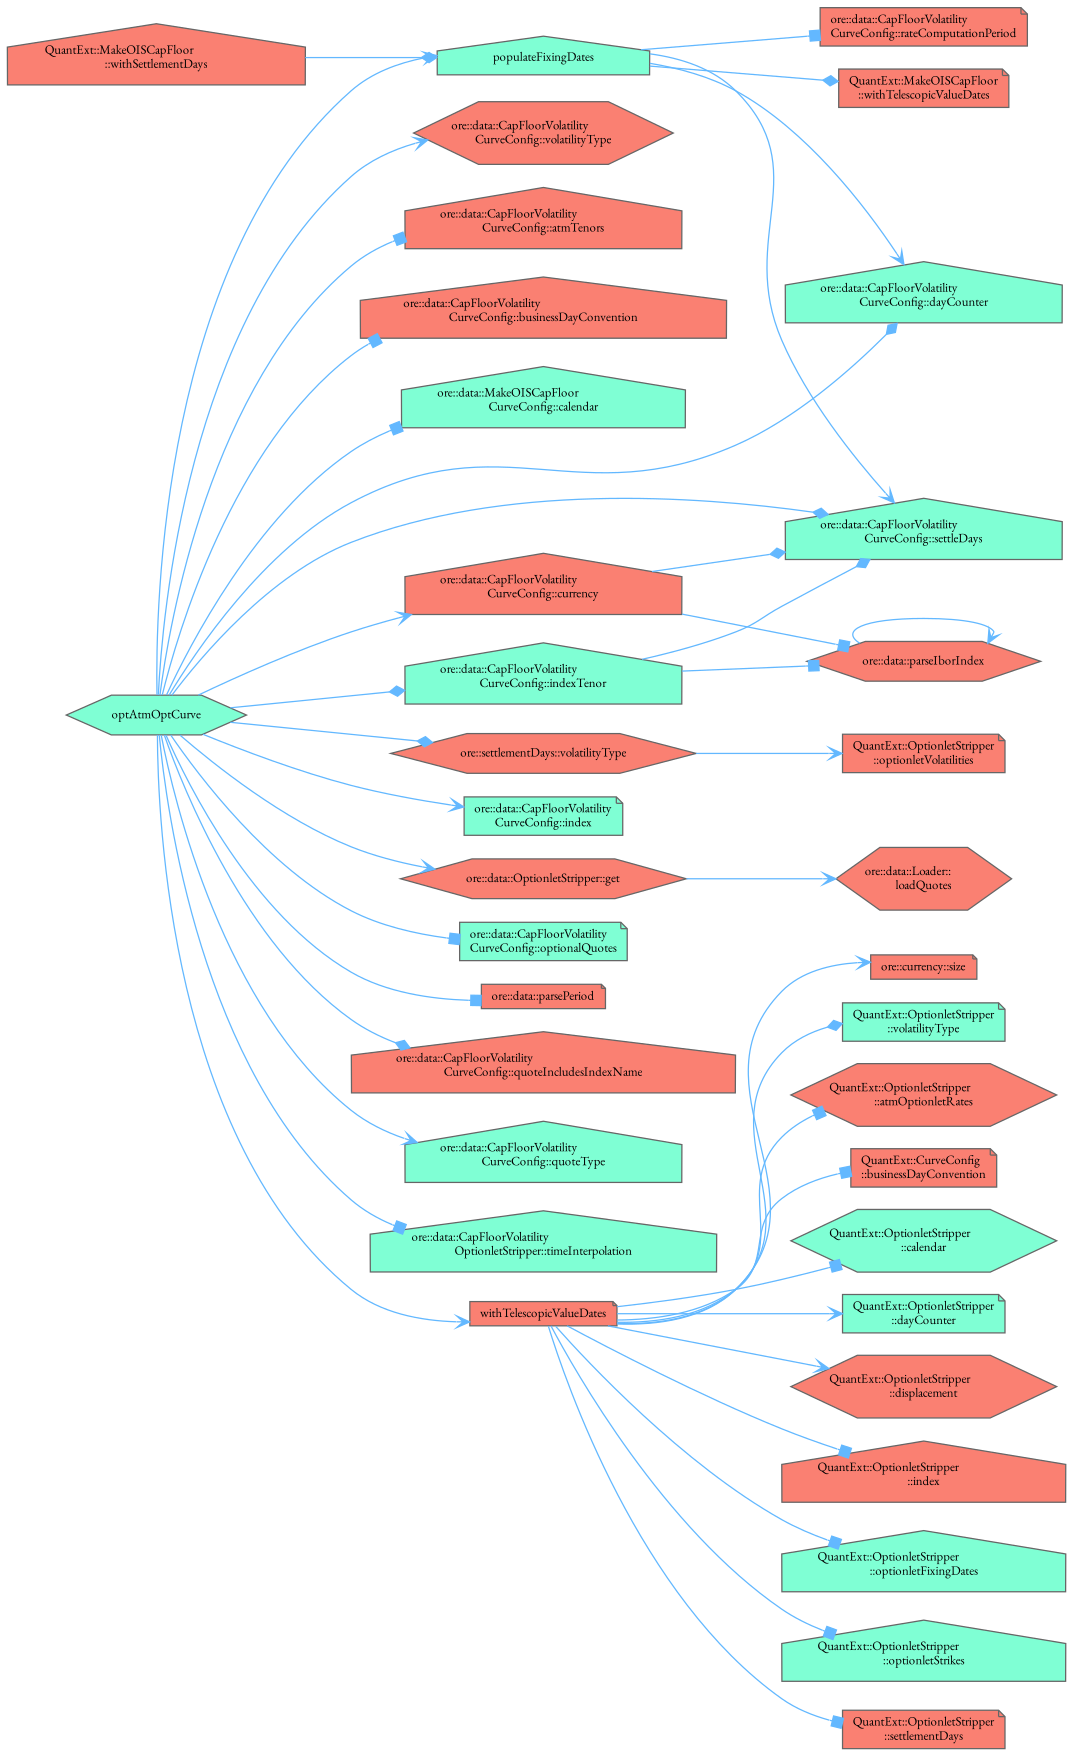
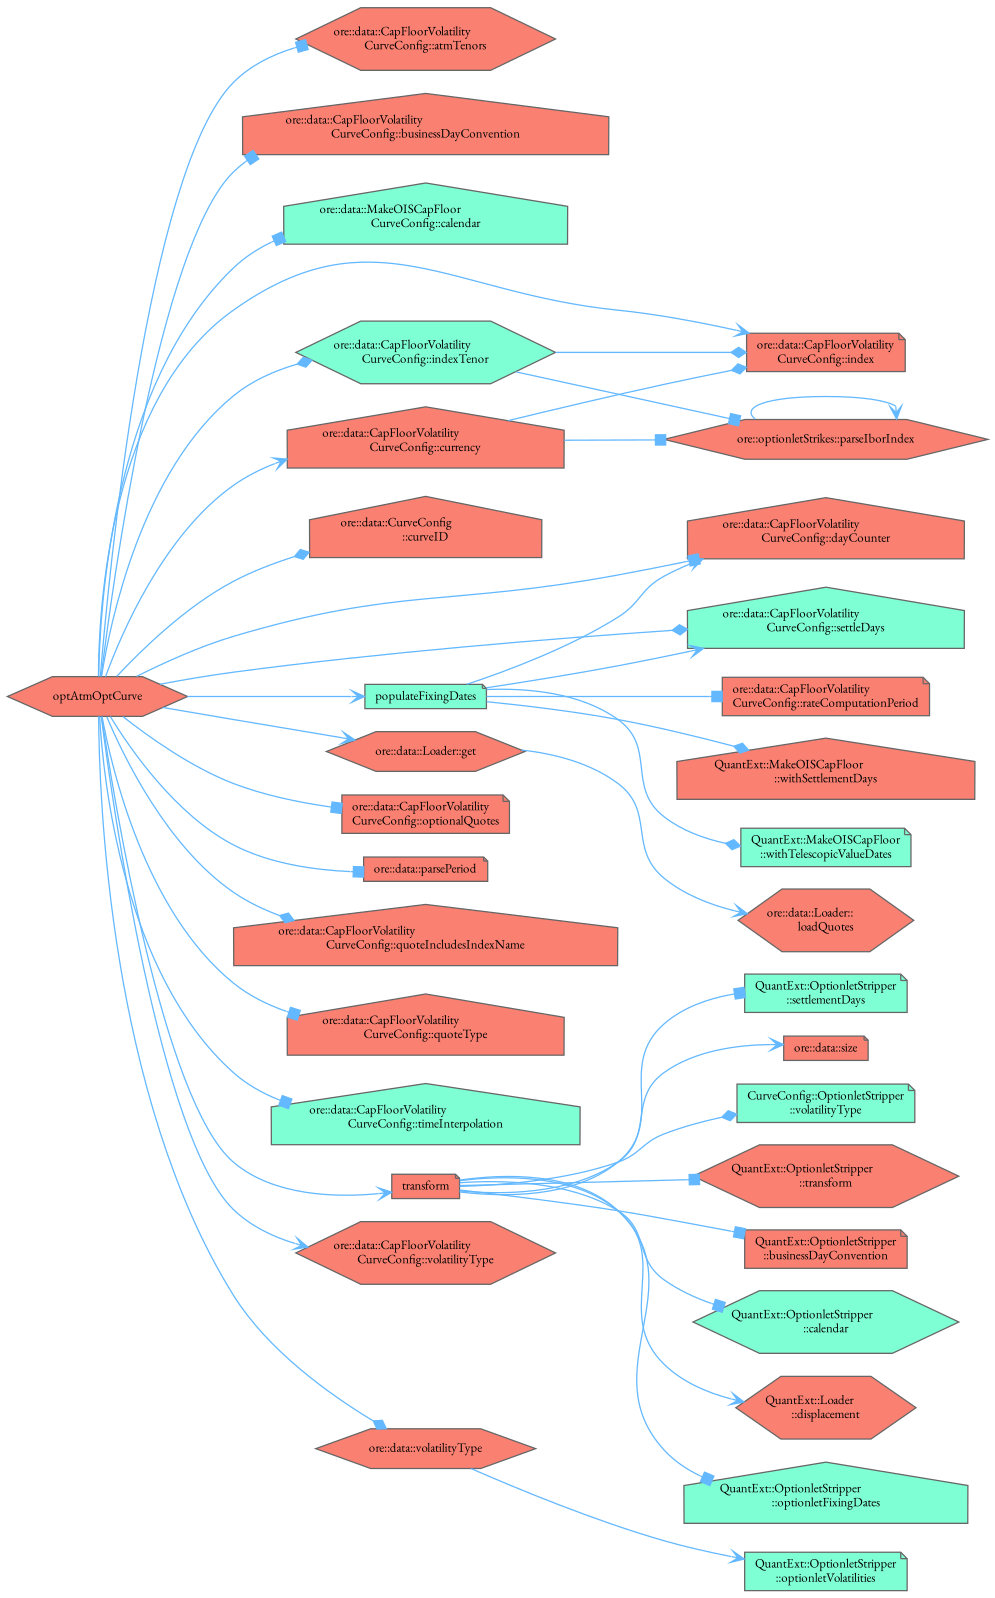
(363, 58) -> (593, 715)
(543, 58) -> (426, 697)
(924, 88) -> (826, 847)
(543, 221) -> (426, 39)
(924, 295) -> (826, 531)
(502, 467) -> (407, 601)
none -> (426, 530)
(711, 563) -> (597, 399)
(758, 621) -> (643, 352)
(924, 661) -> (826, 439)
(543, 677) -> (426, 352)
(156, 715) -> (97, 697)
(543, 753) -> (426, 1449)
(924, 753) -> (826, 1571)
(543, 816) -> (826, 352)
(543, 879) -> (426, 752)
(543, 941) -> (426, 814)
(239, 966) -> (159, 888)
(924, 967) -> (826, 1048)
(924, 1022) -> (826, 1103)
(924, 1095) -> (826, 1176)
(543, 1155) -> (426, 1028)
(924, 1168) -> (826, 1249)
(543, 1245) -> (426, 1117)
(543, 1314) -> (426, 1186)
(924, 1314) -> none
(924, 1387) -> (826, 1408)
(924, 1475) -> none
(924, 1654) -> none
(924, 1729) -> (826, 993)
